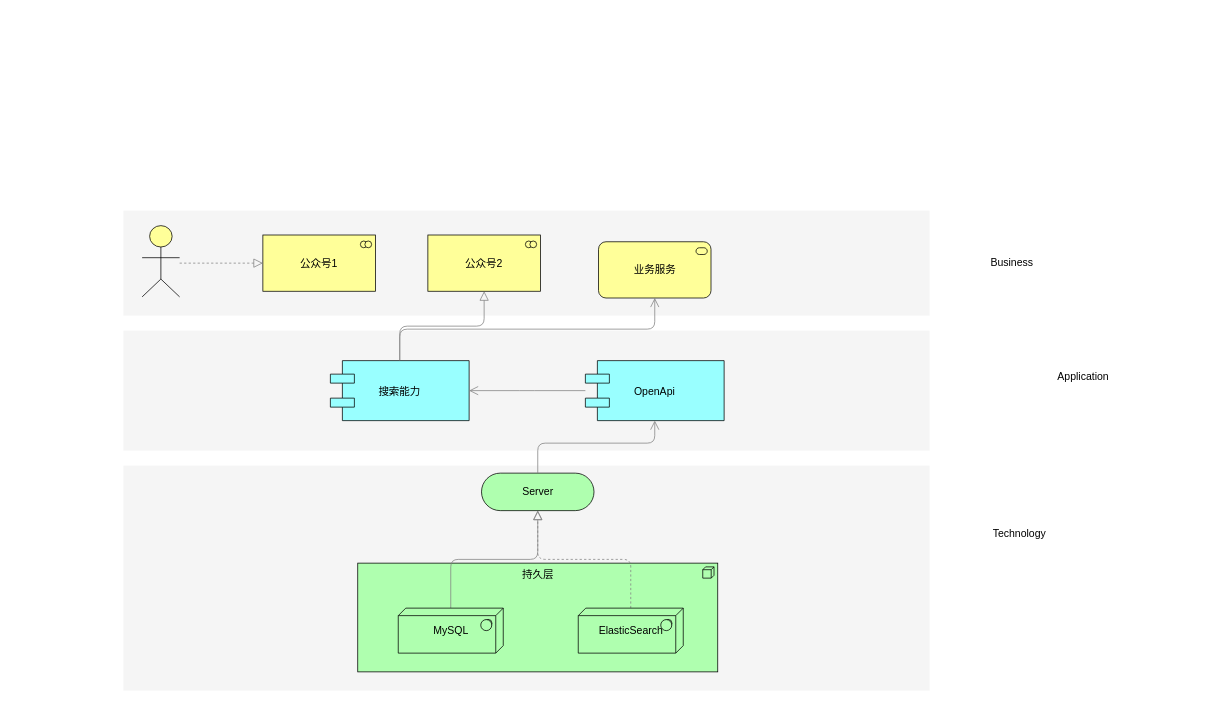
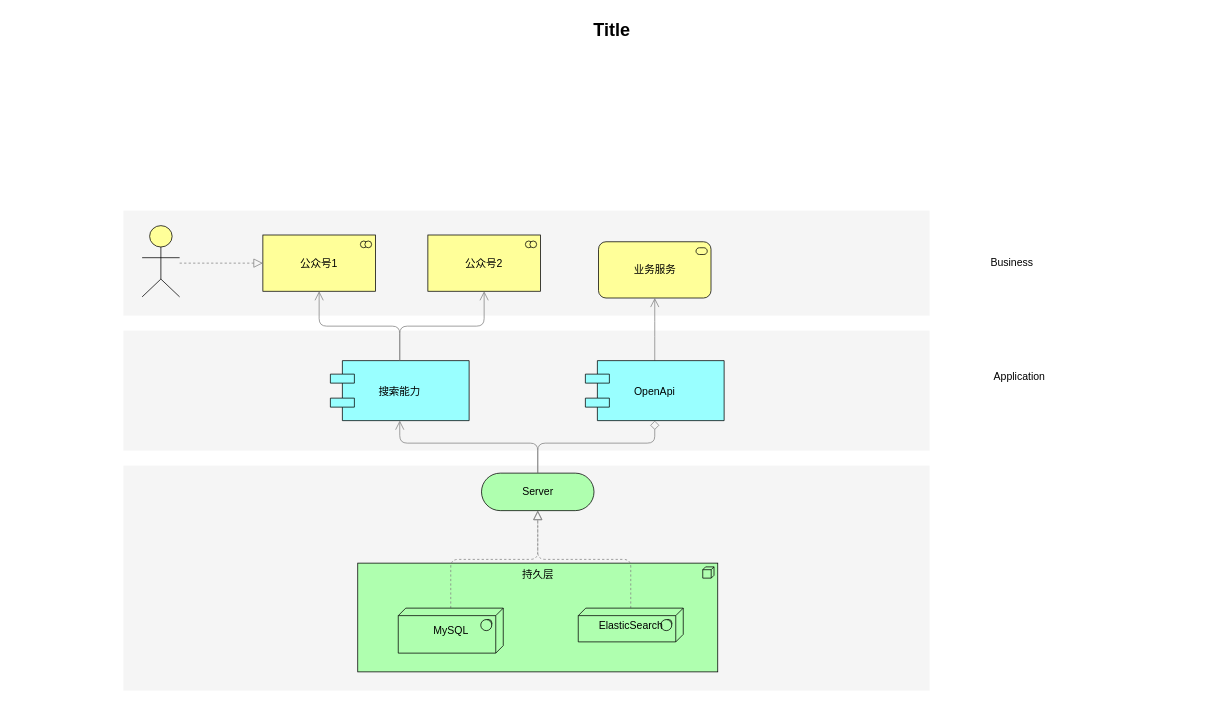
none -> (612, 30)
(484, 301) -> (484, 298)
(526, 329) -> (345, 326)
(1083, 376) -> (1020, 376)
(529, 390) -> (655, 345)
(655, 426) -> (655, 430)
none -> (460, 443)
(1020, 534) -> none
(471, 559) -> (471, 559)
(631, 630) -> (631, 625)
